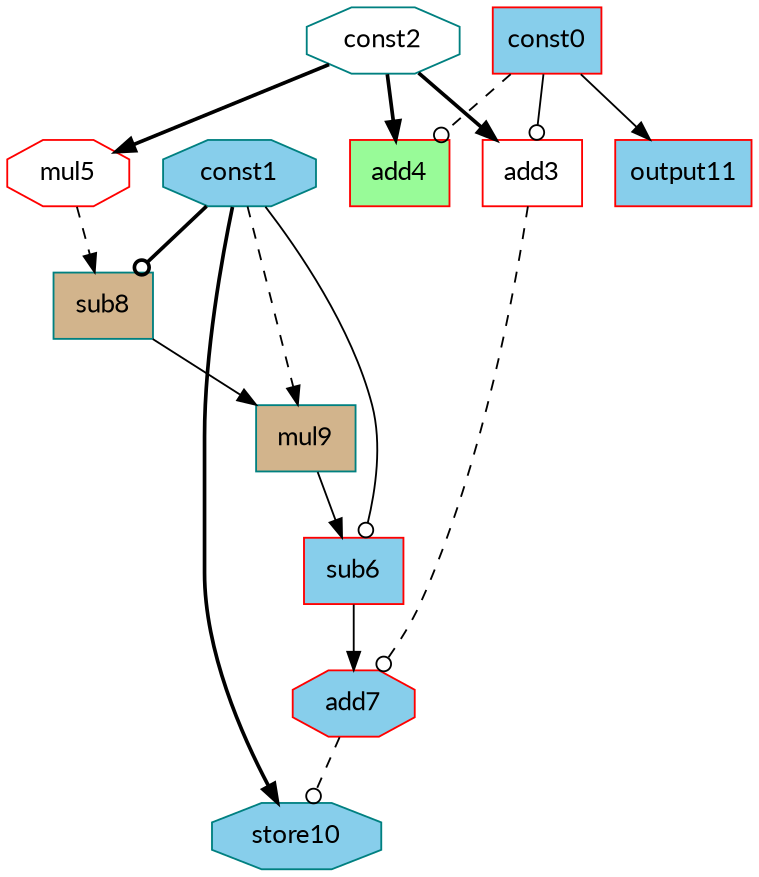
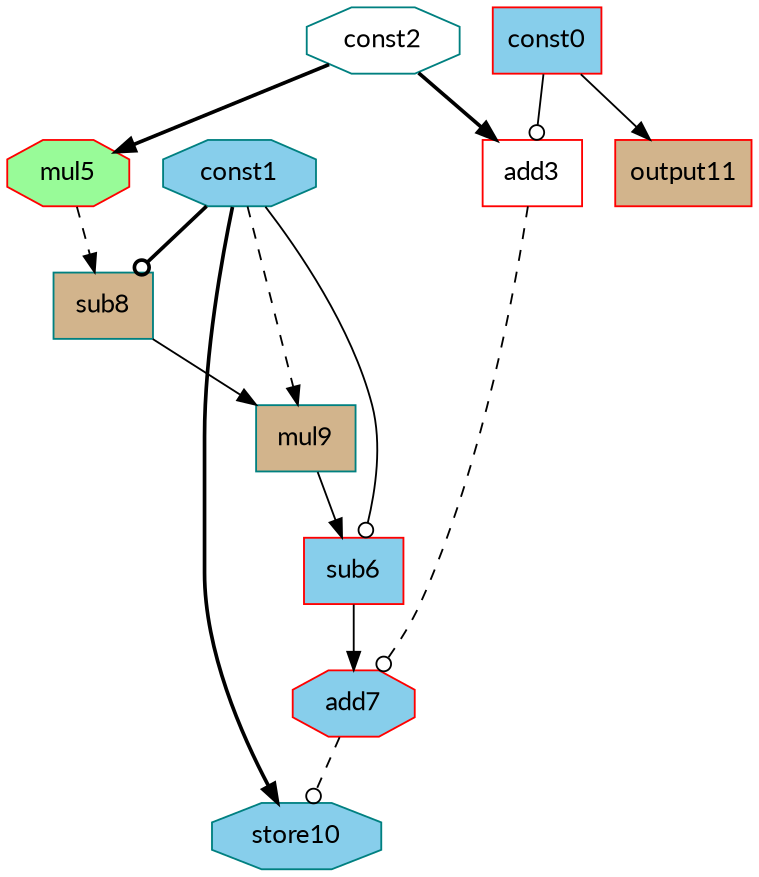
(68, 173) -> (68, 173)
(400, 173) -> none
(683, 173) -> (683, 173)
